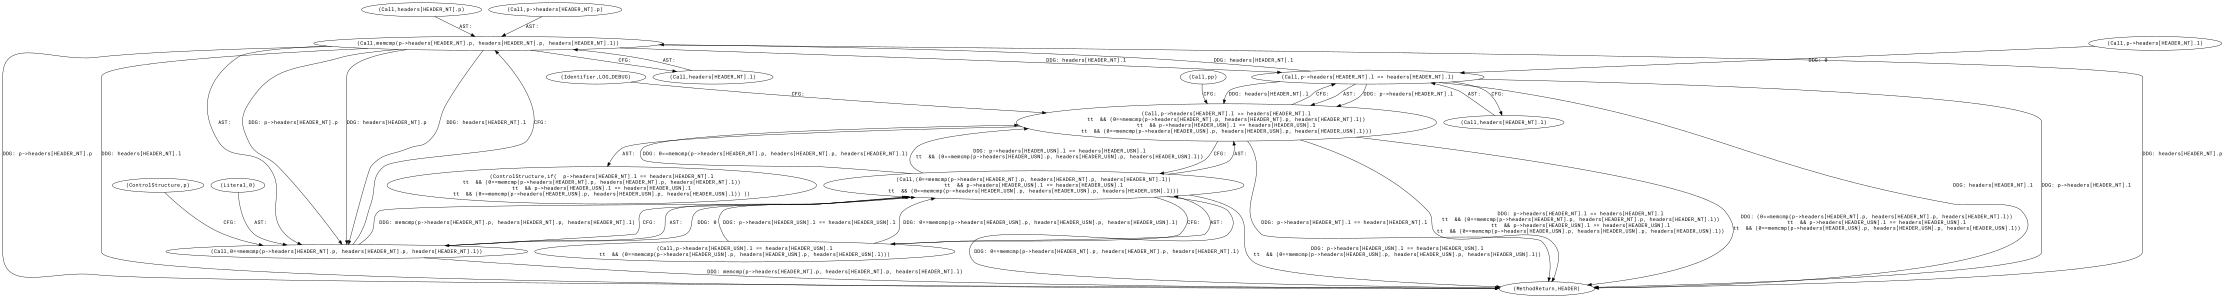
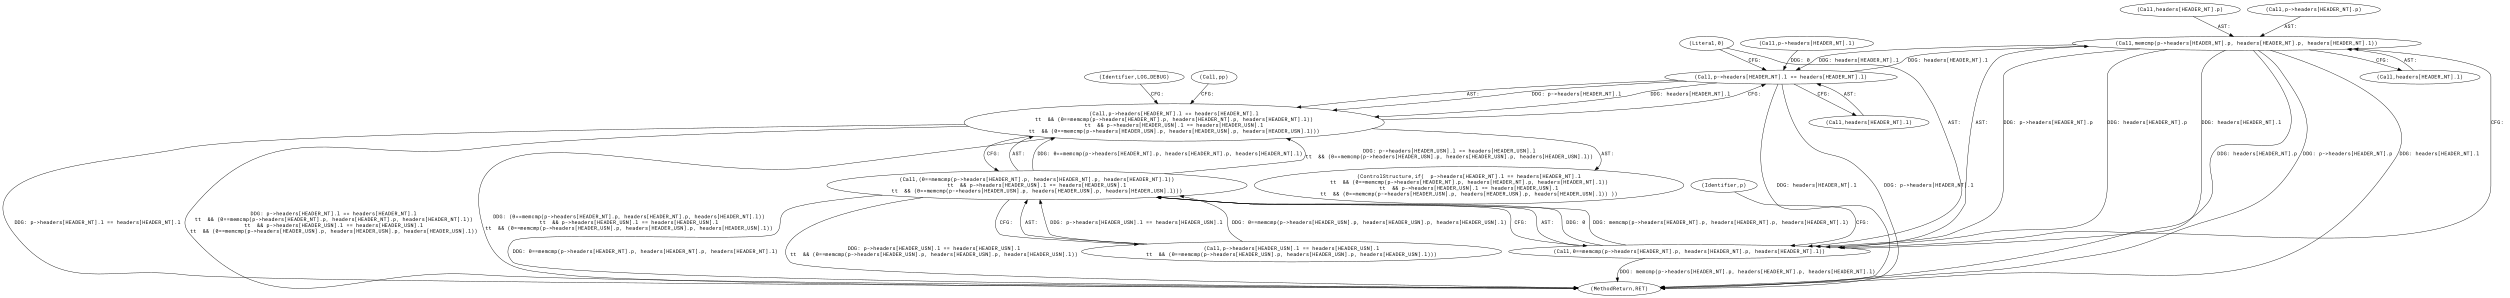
none -> (1741, 59)
(158, 185) -> (1724, 185)
(1547, 289) -> (1619, 289)
